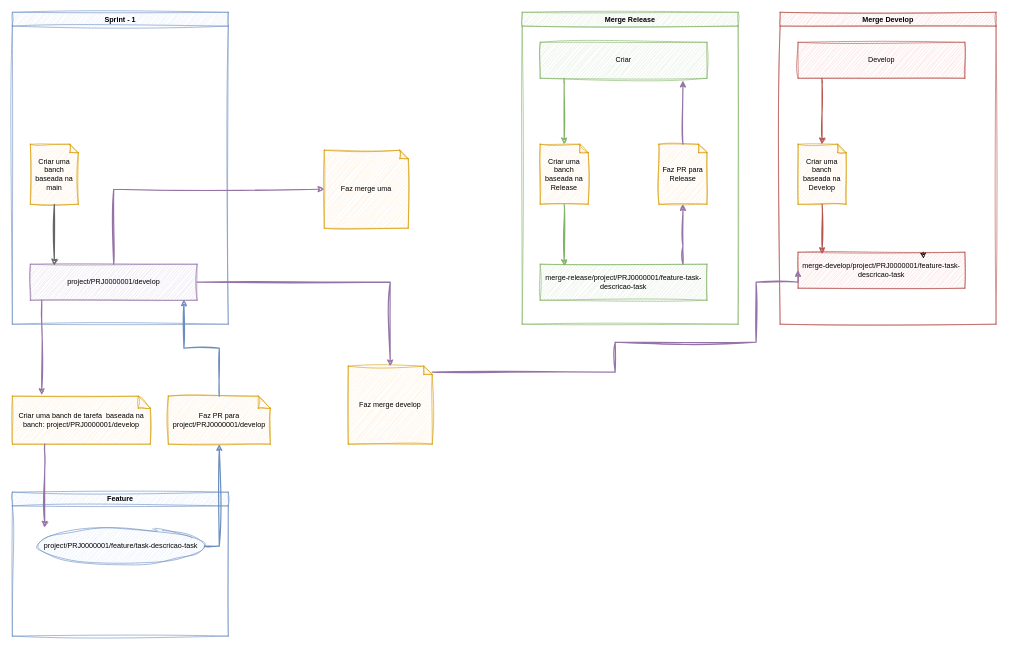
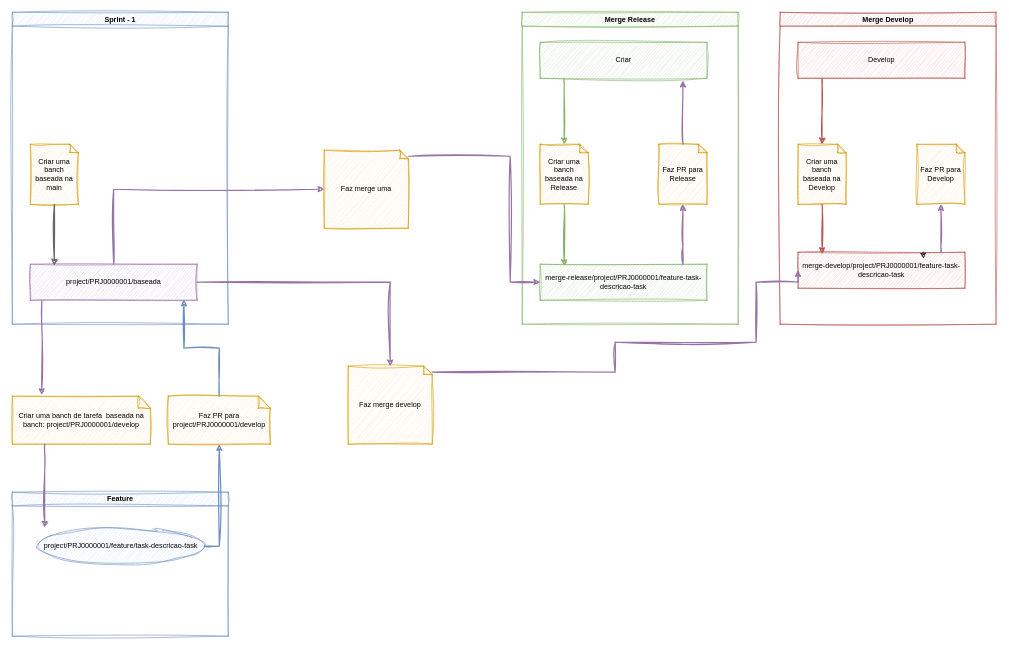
none -> (941, 174)
none -> (510, 181)
none -> (941, 230)
(114, 282) -> (114, 282)
